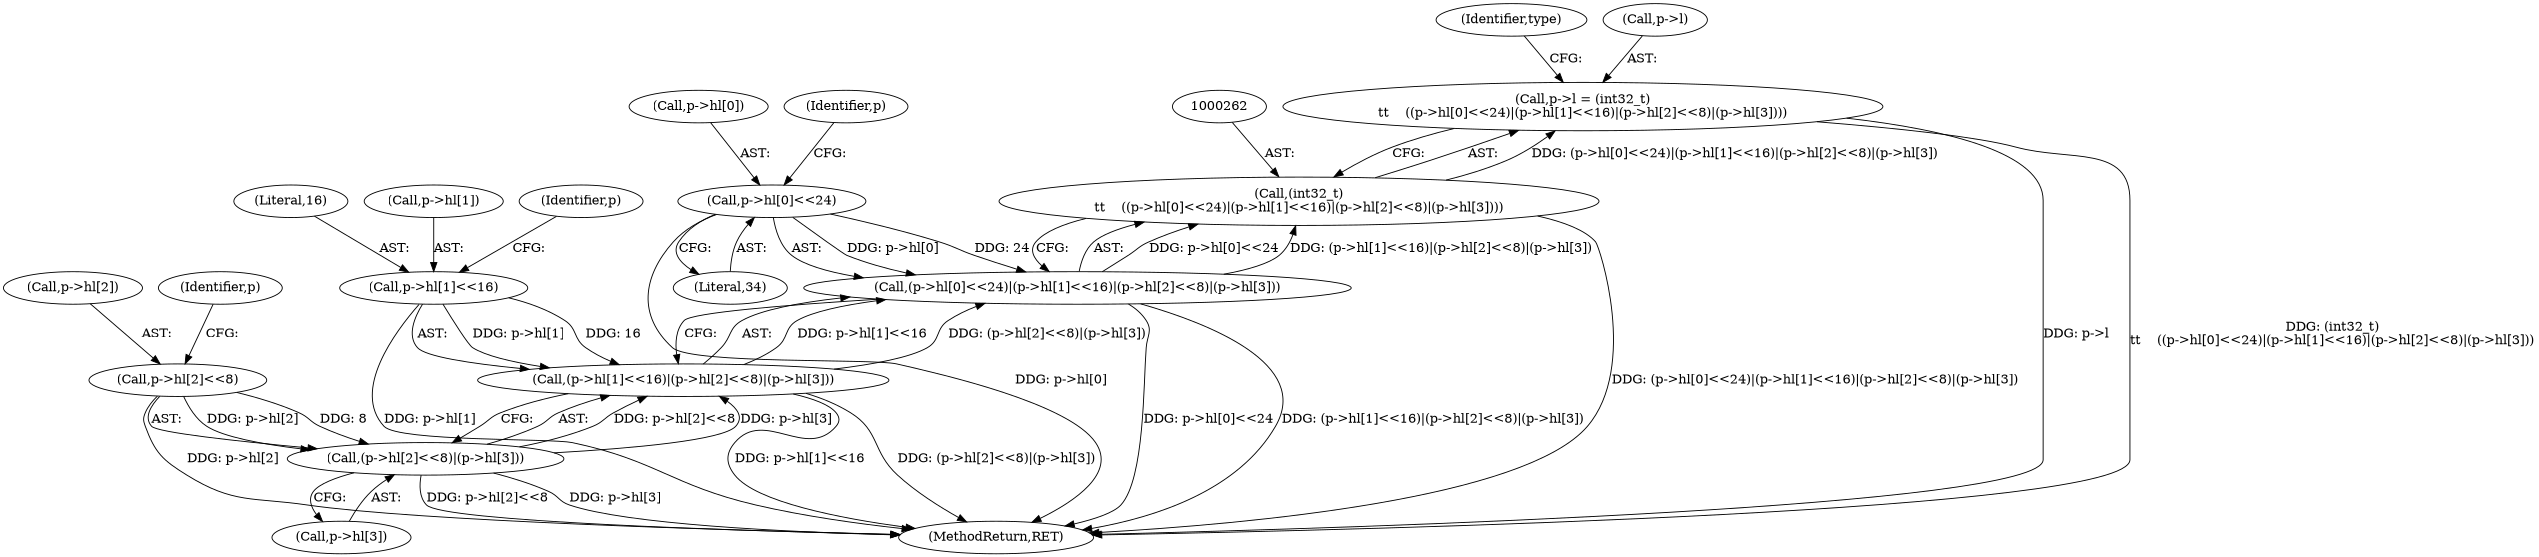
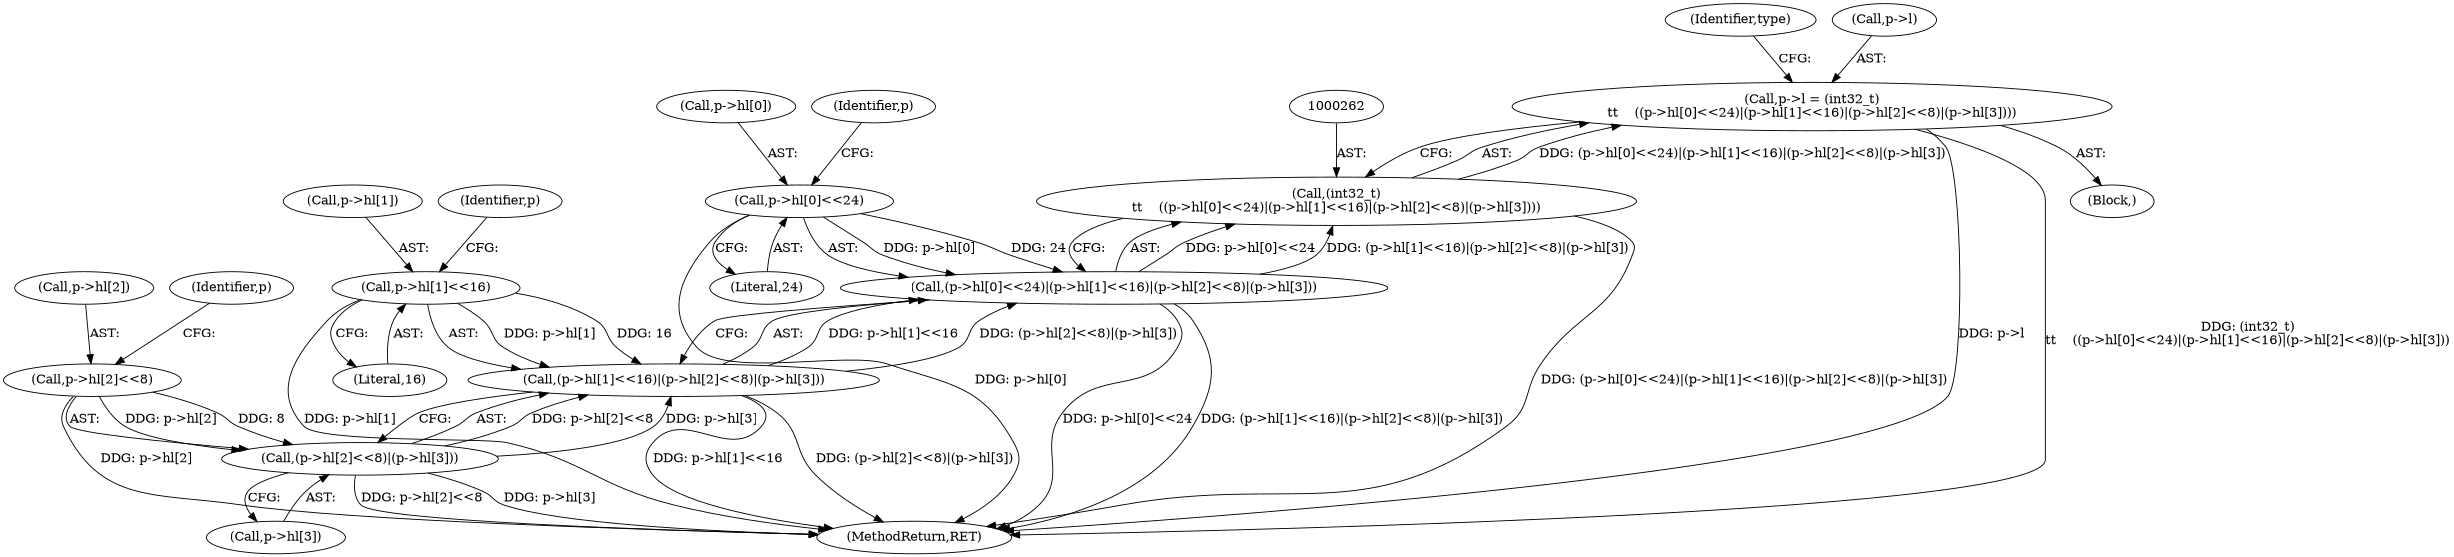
none -> (2112, 201)
(730, 288) -> (767, 288)
none -> (332, 327)
